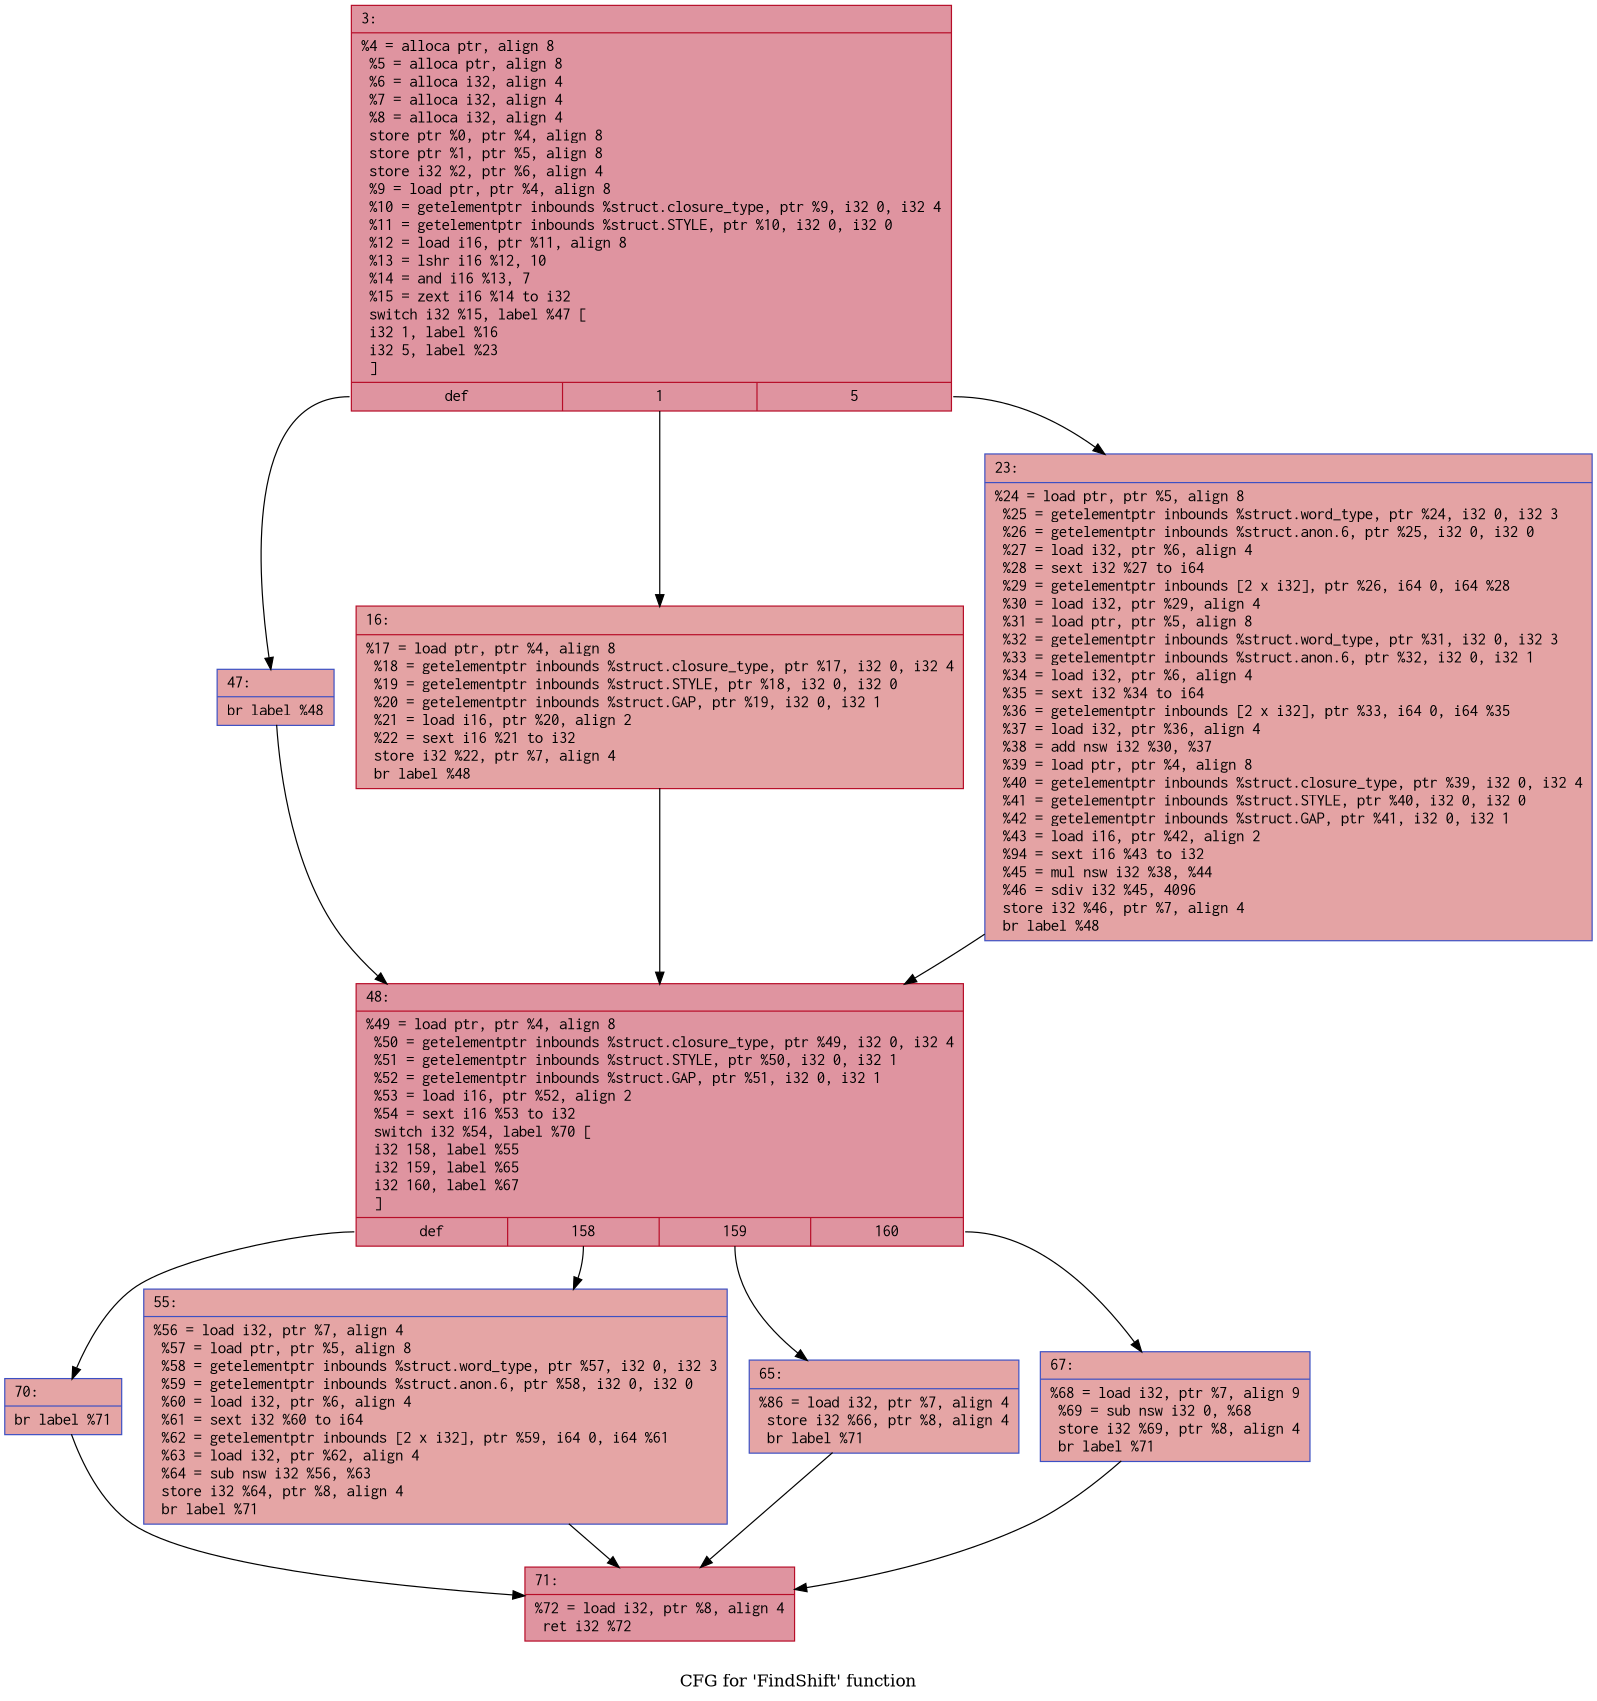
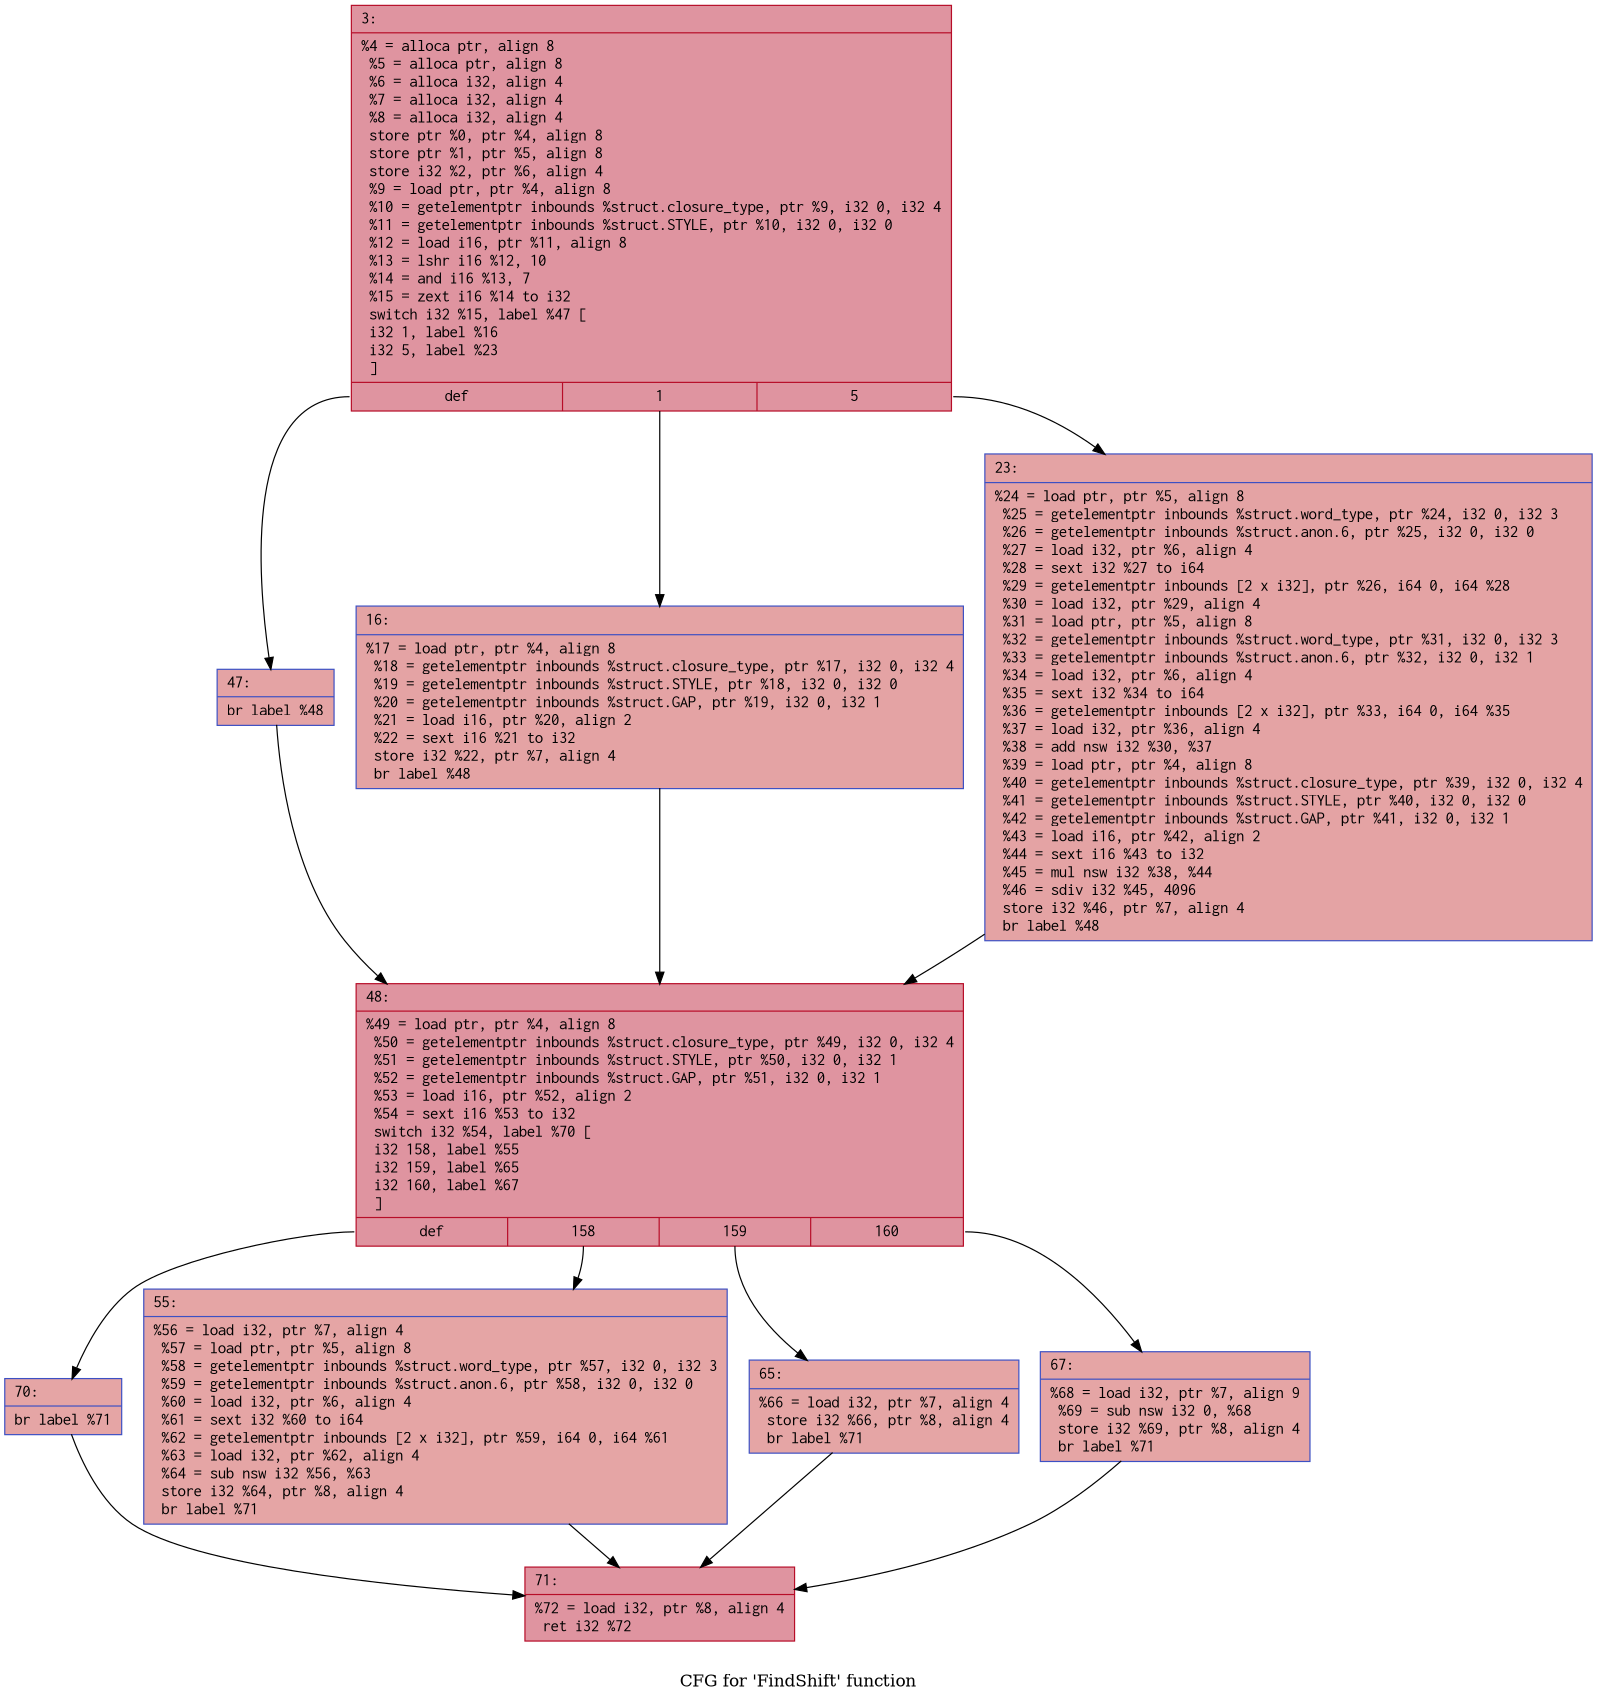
(660, 697) -> (660, 697)
(1099, 854) -> (1099, 854)
(884, 1402) -> (884, 1402)
